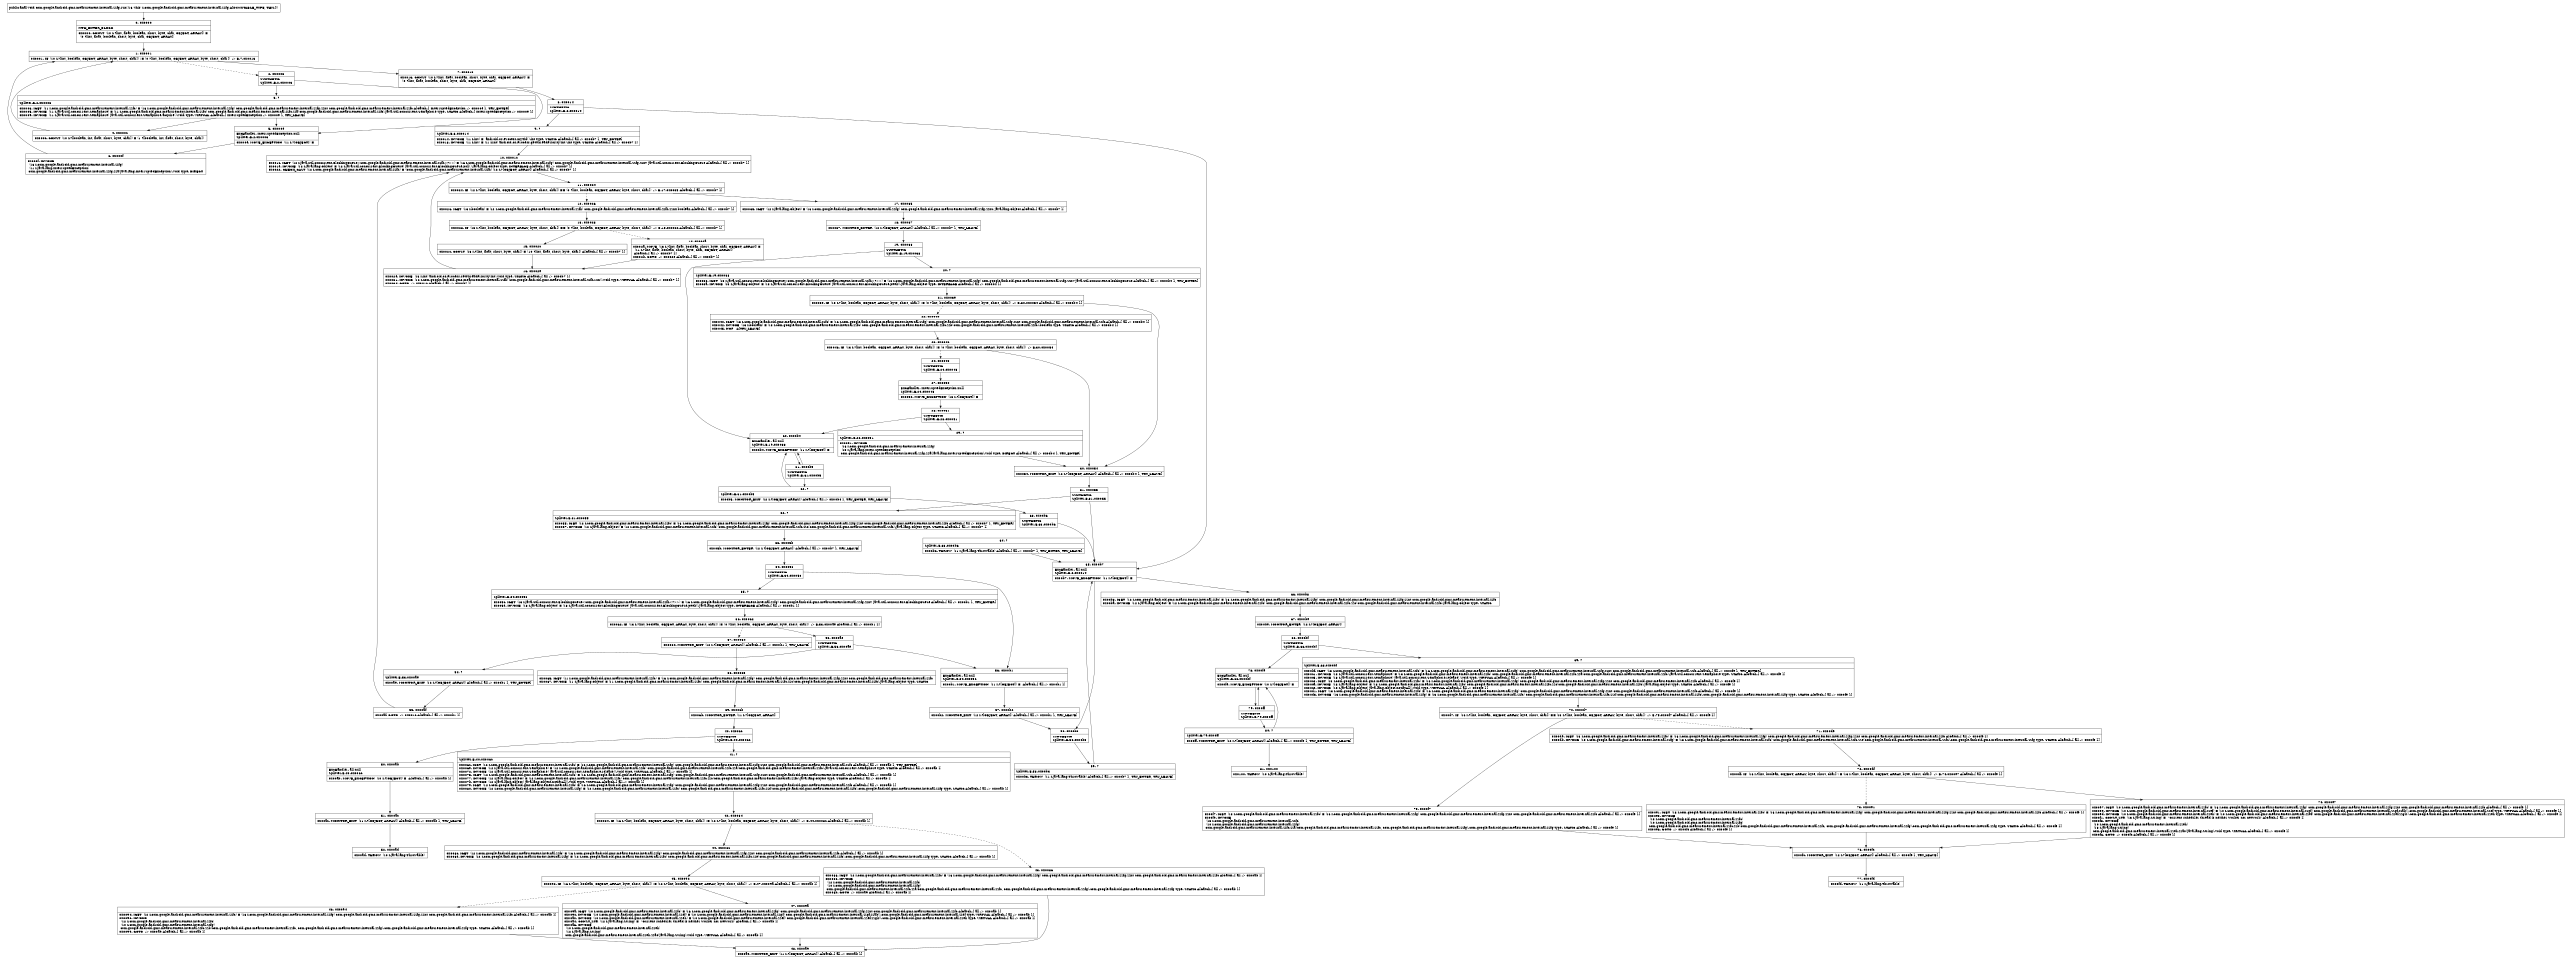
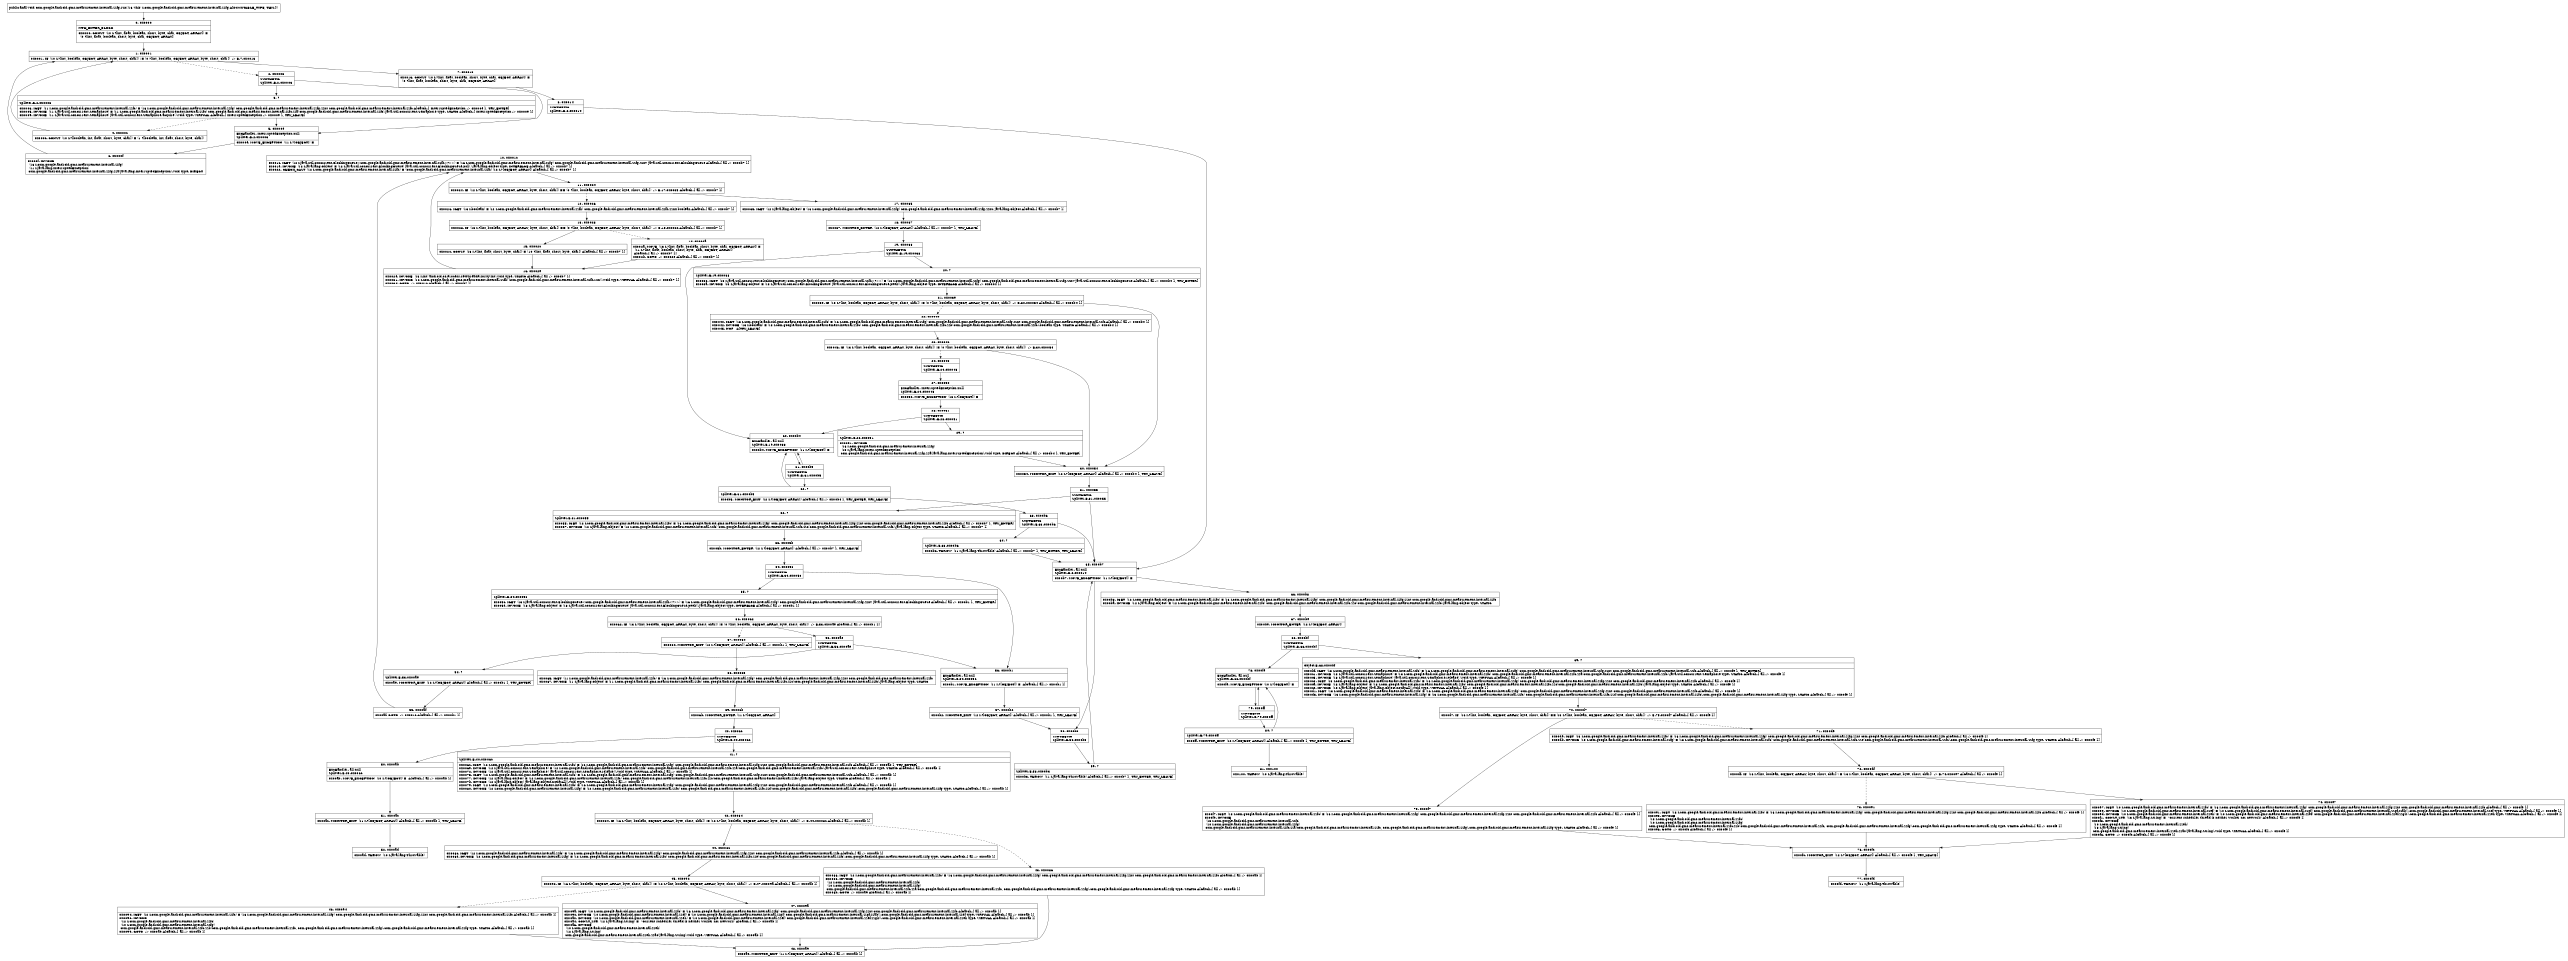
(183, 124) -> (183, 124)
(537, 136) -> none
none -> (1023, 532)
(1321, 666) -> (1320, 666)
